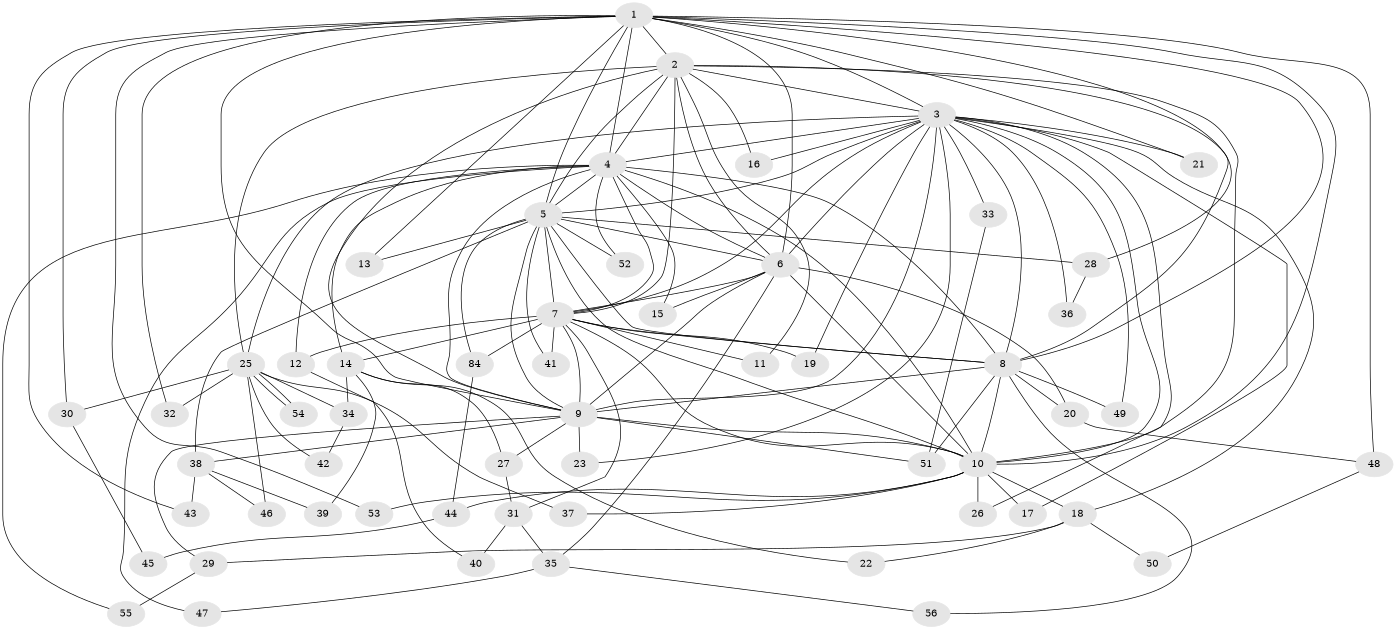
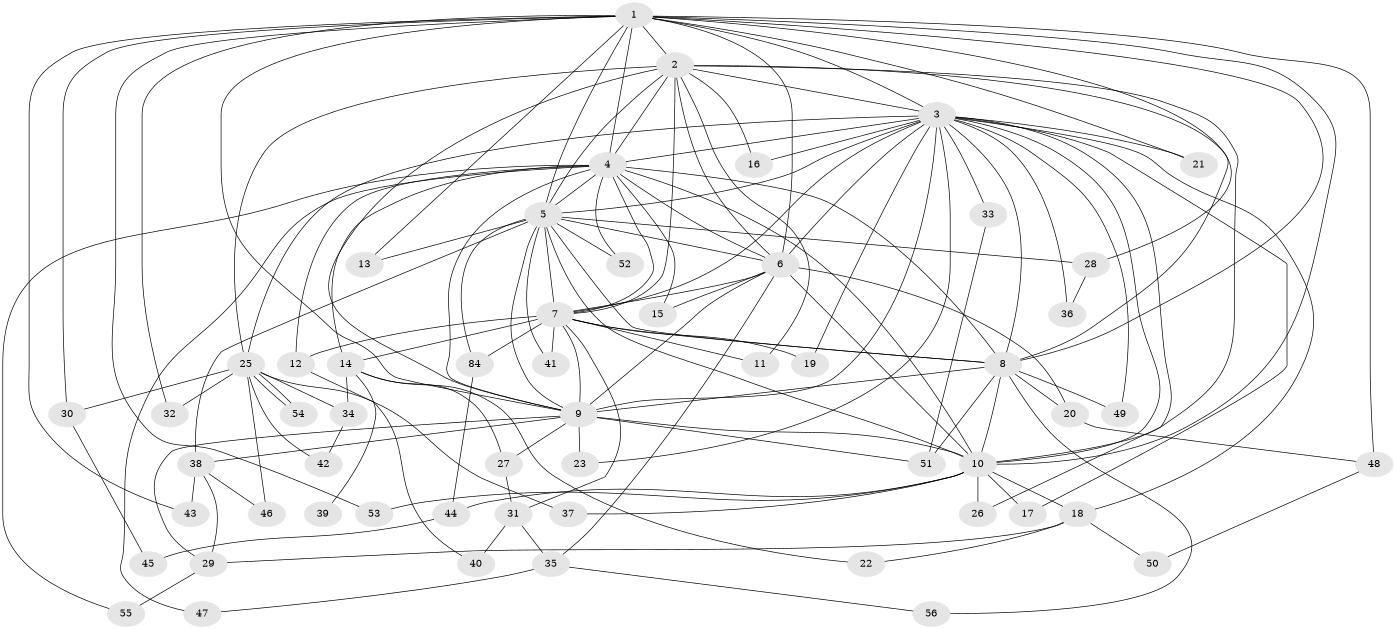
(698, 420) -> none
(257, 488) -> (217, 513)
